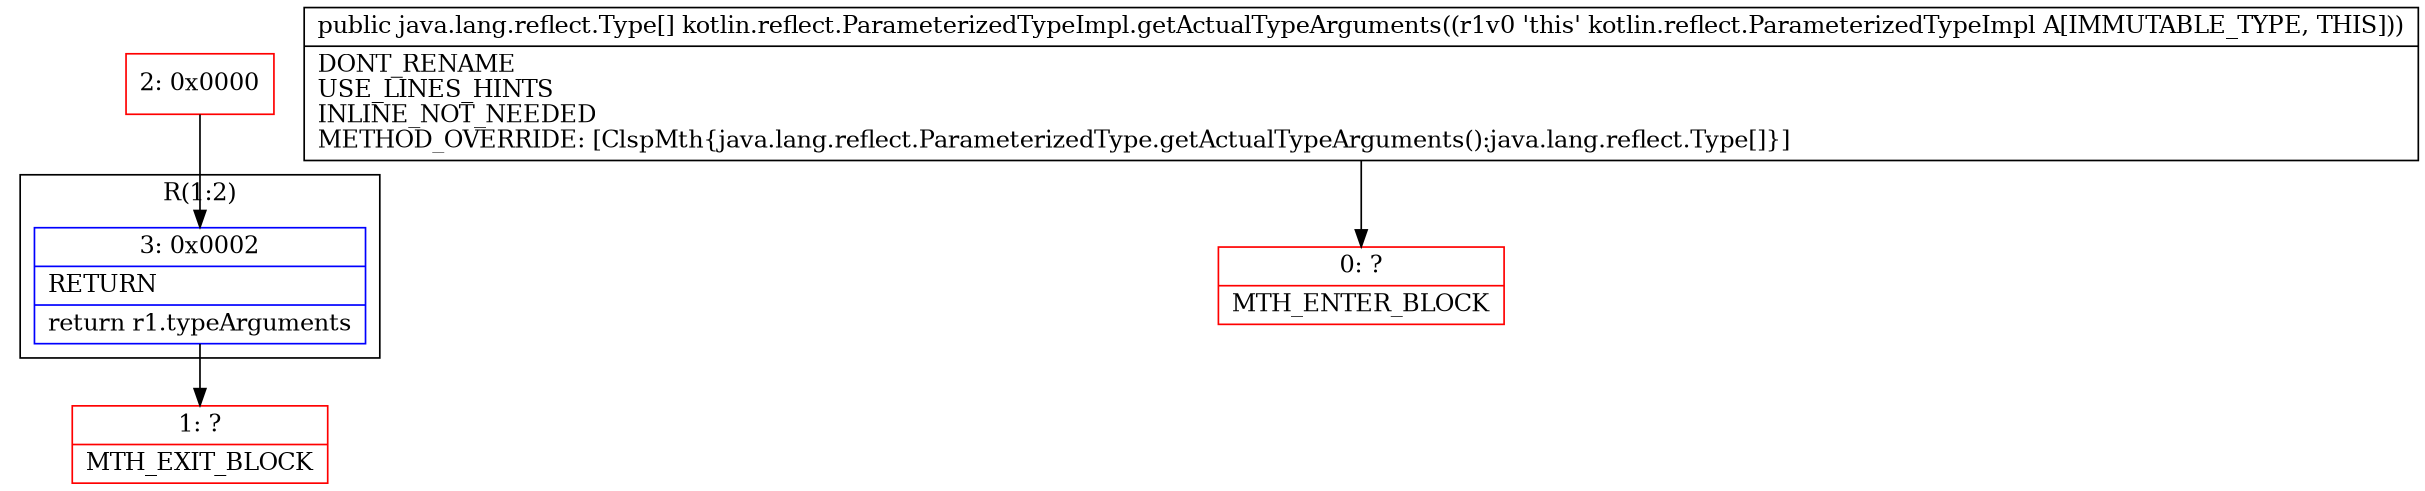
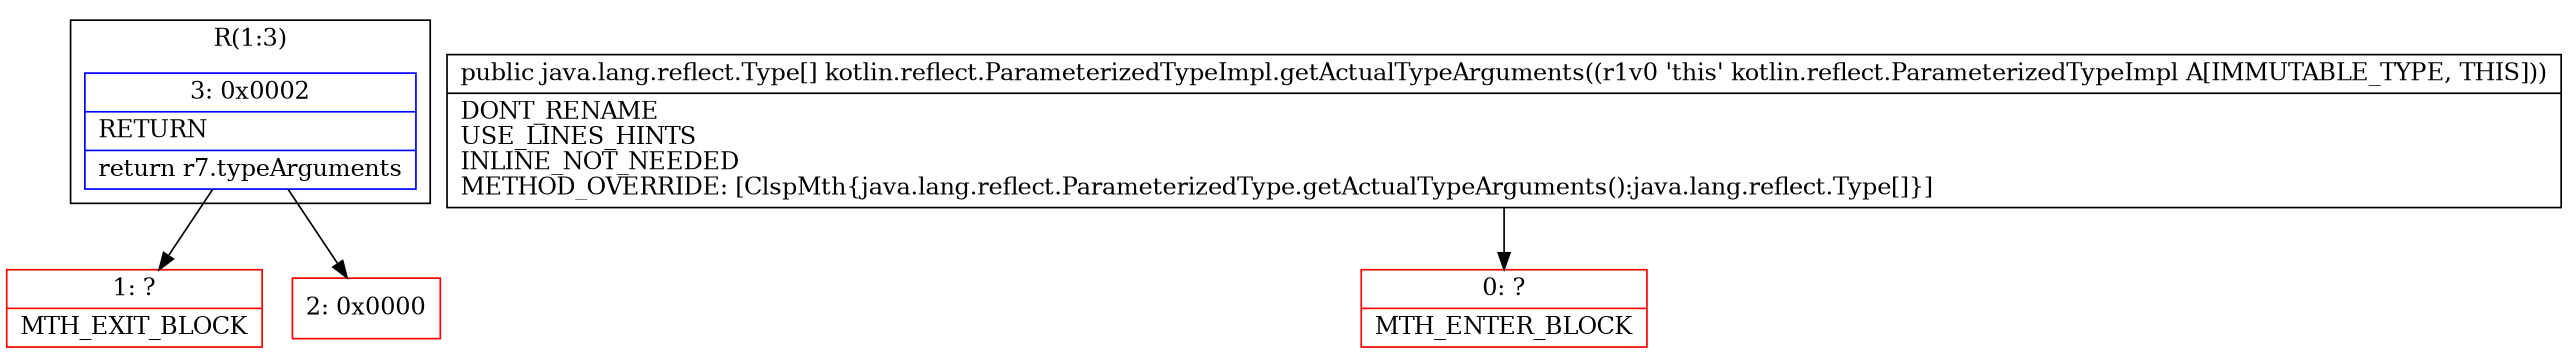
(200, 162) -> (313, 226)
(200, 194) -> (250, 39)
(200, 324) -> (250, 169)
